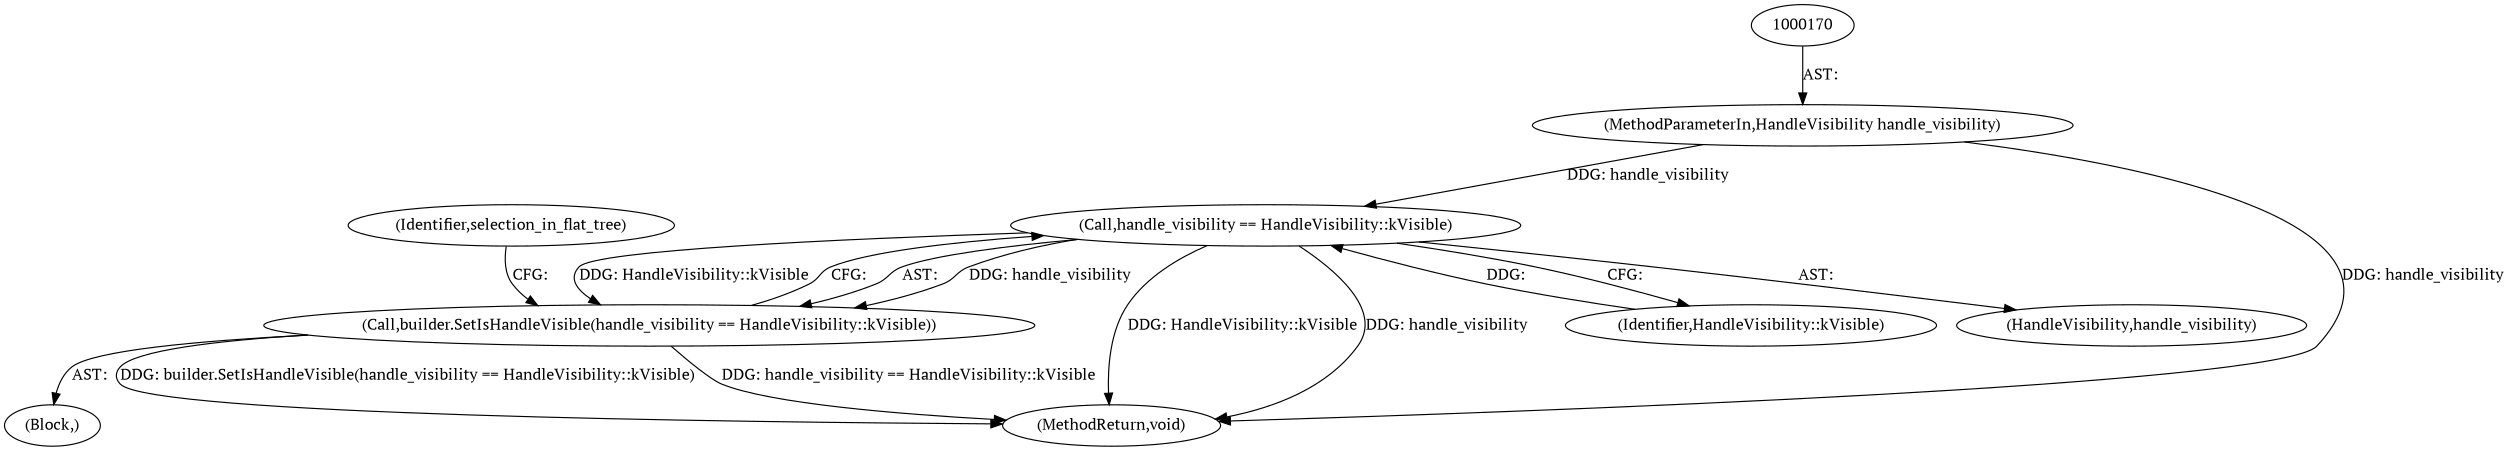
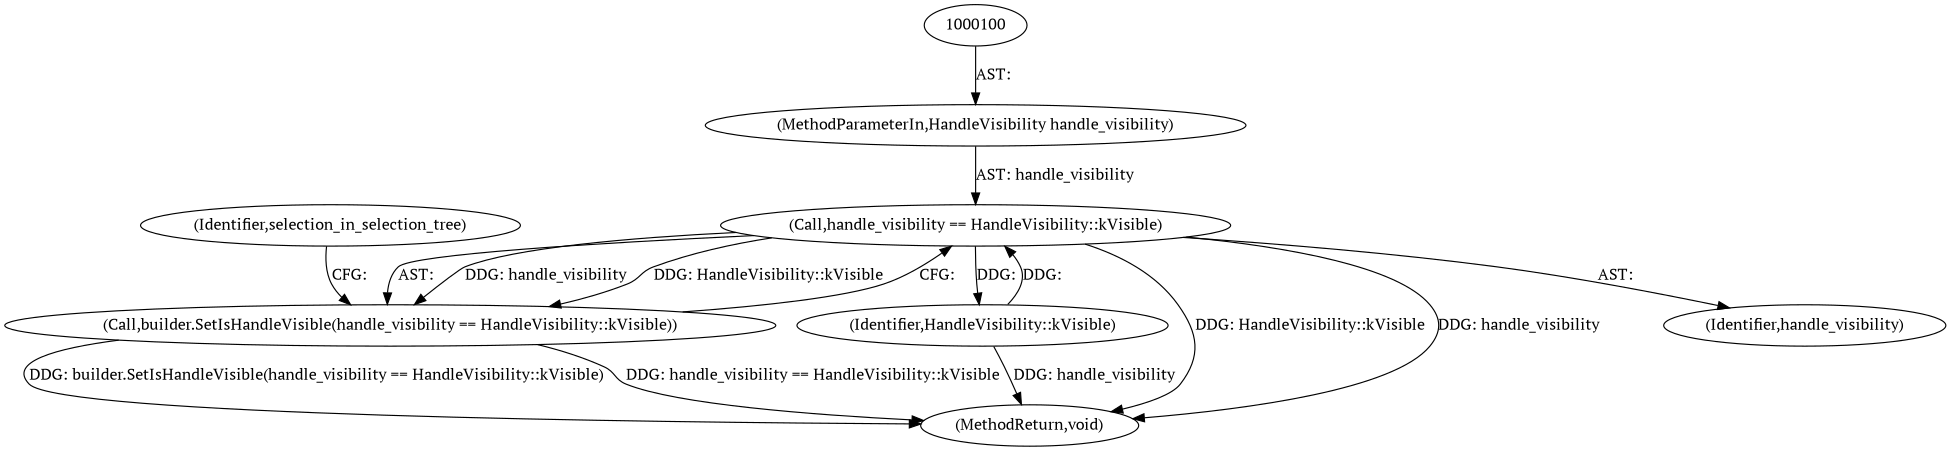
(1803, 25) -> (976, 25)
(1648, 175) -> (1055, 175)
(511, 225) -> (330, 225)
(1627, 275) -> (999, 275)
(2132, 325) -> (1805, 325)
(2019, 386) -> (1006, 370)
(52, 425) -> none
